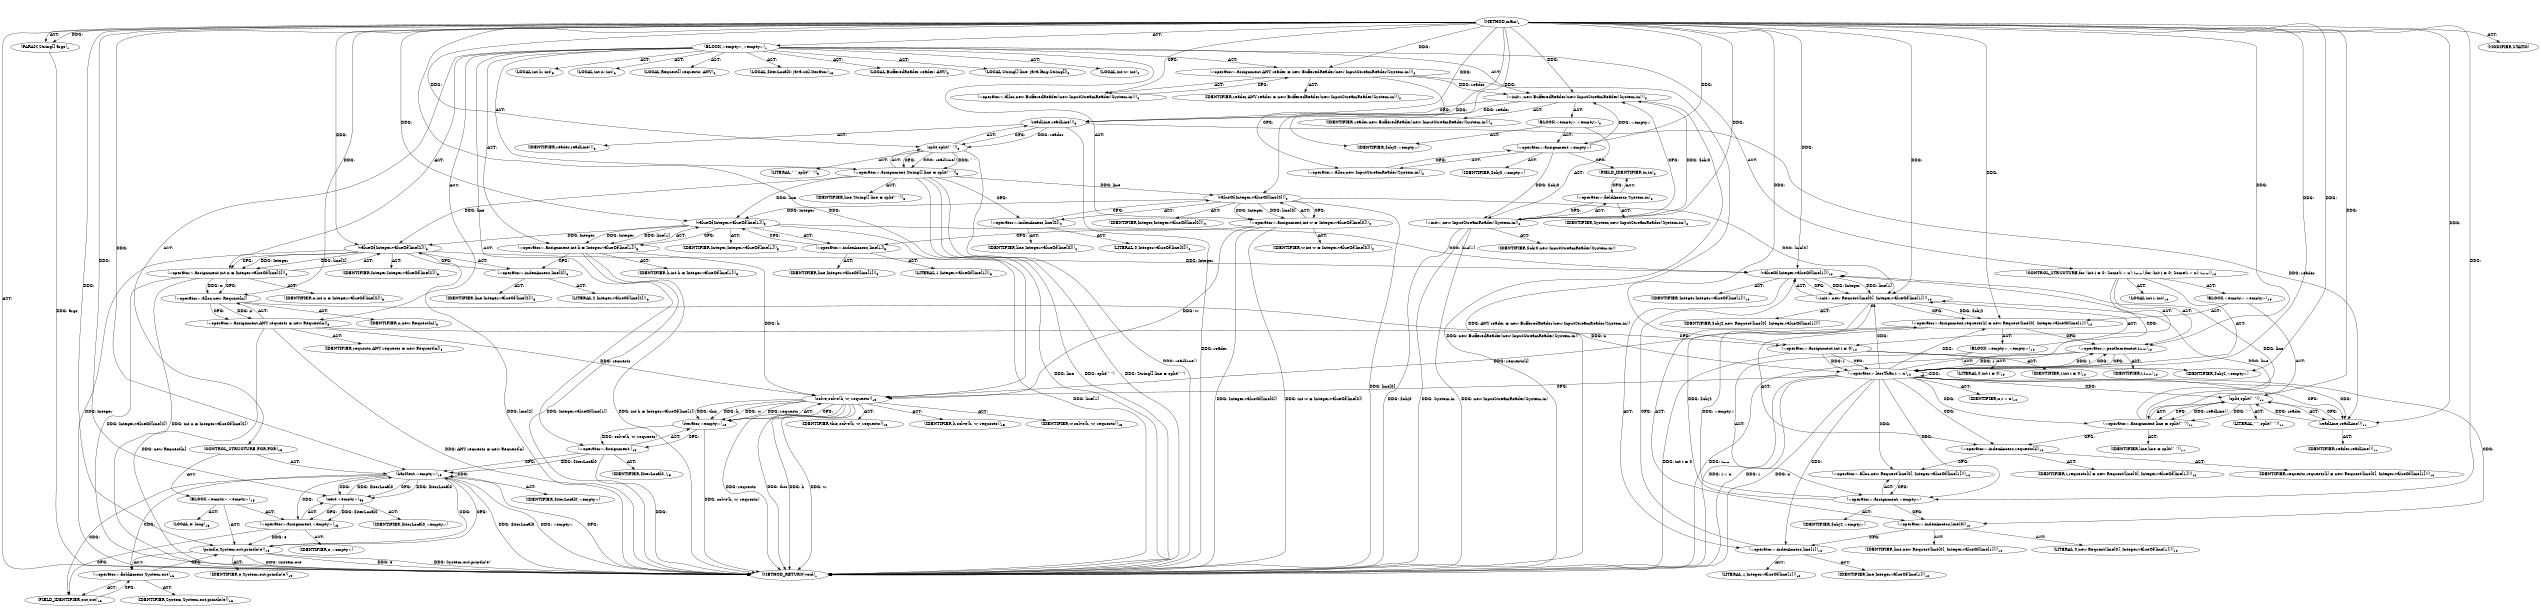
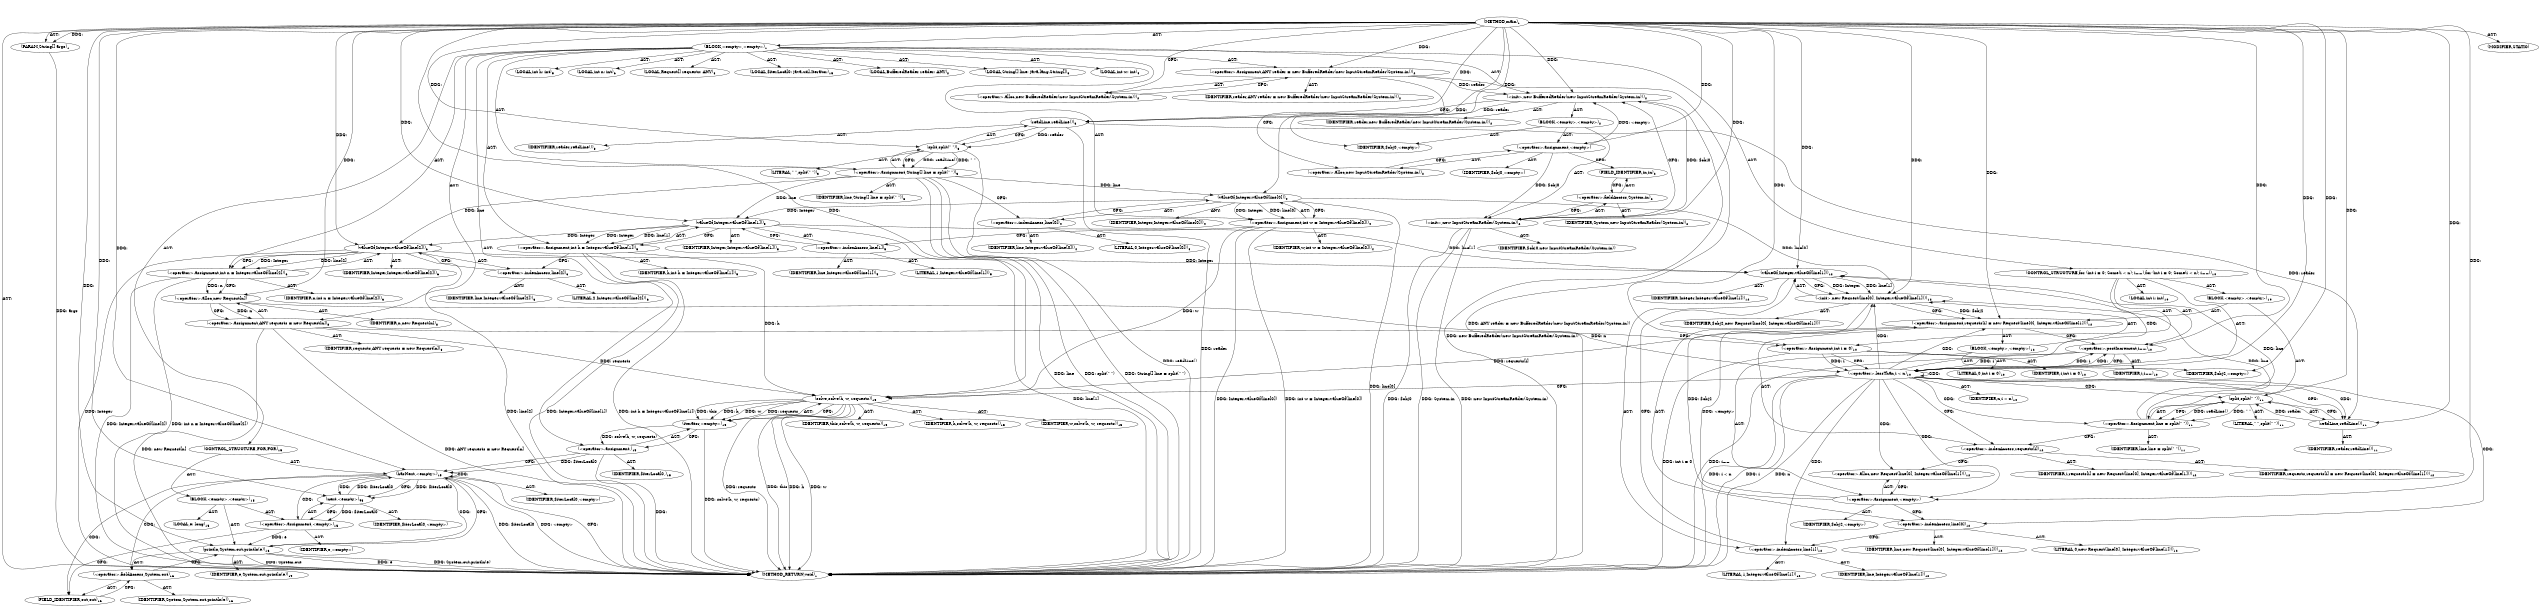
(1217, 211) -> (1217, 211)
(520, 286) -> (520, 286)
(1950, 412) -> (1950, 412)
